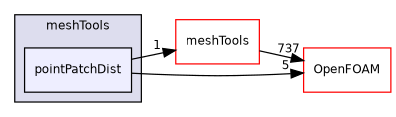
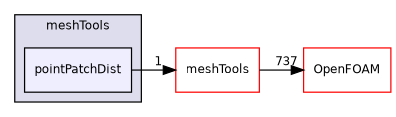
(211, 76) -> none
